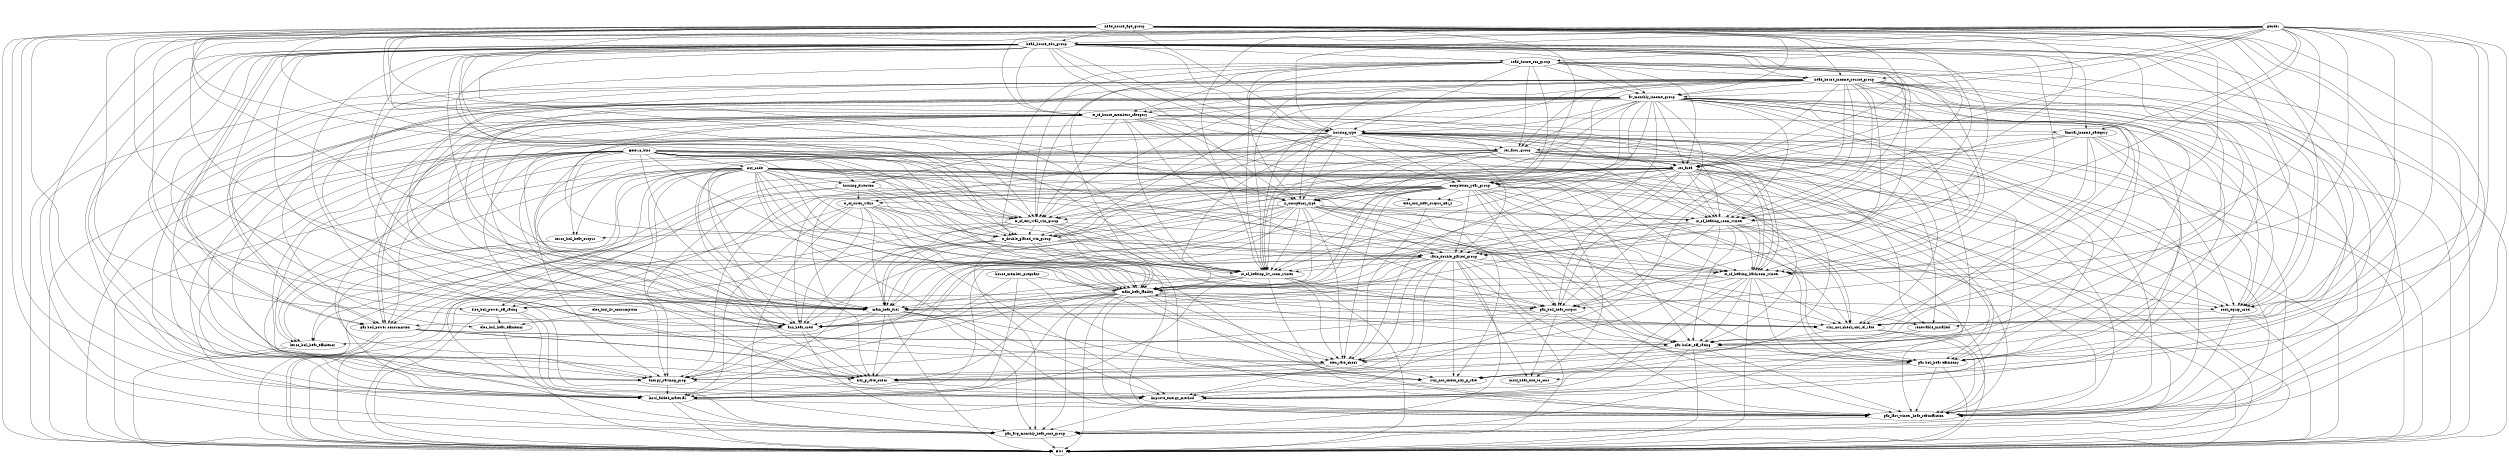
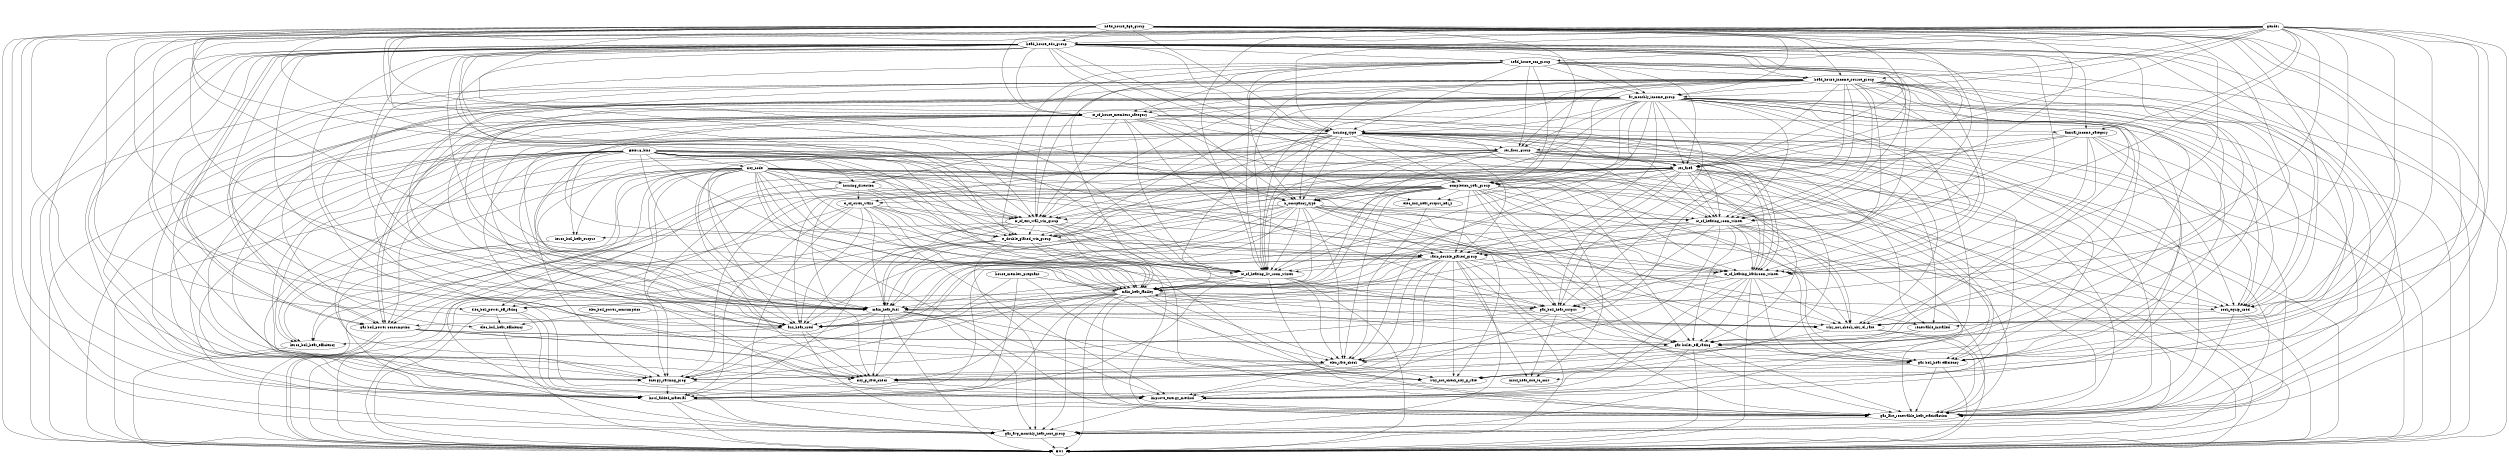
(615, 310) -> (615, 310)
(1914, 416) -> (1914, 416)
